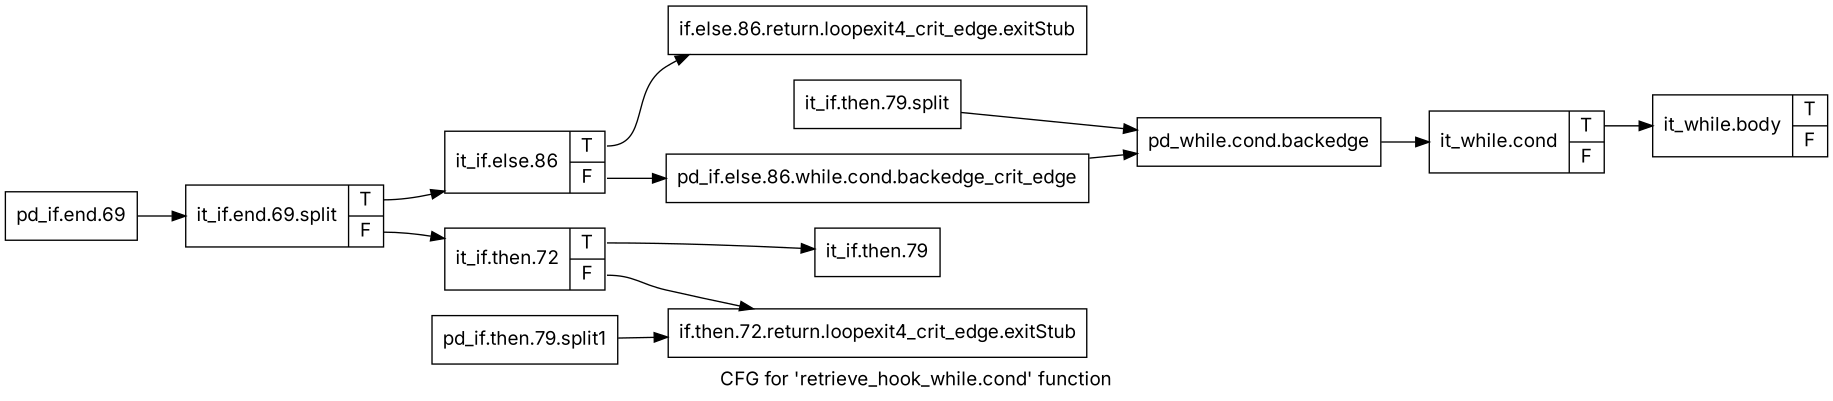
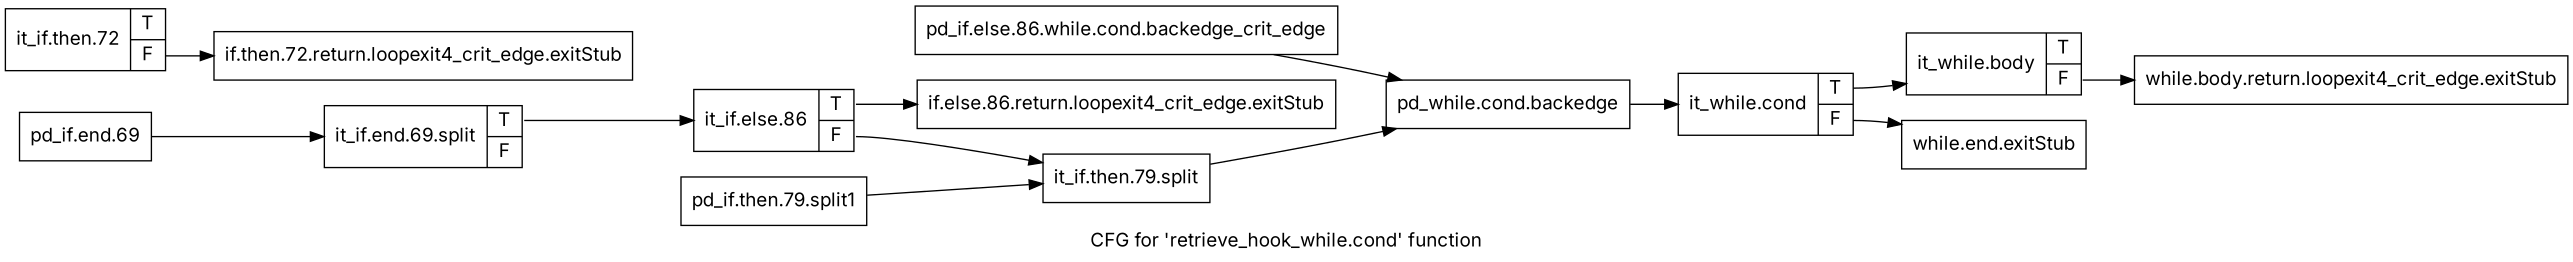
none -> (2351, 80)
none -> (1994, 145)
(630, 178) -> (943, 146)
(407, 233) -> none
(877, 252) -> none
(636, 338) -> (948, 190)
